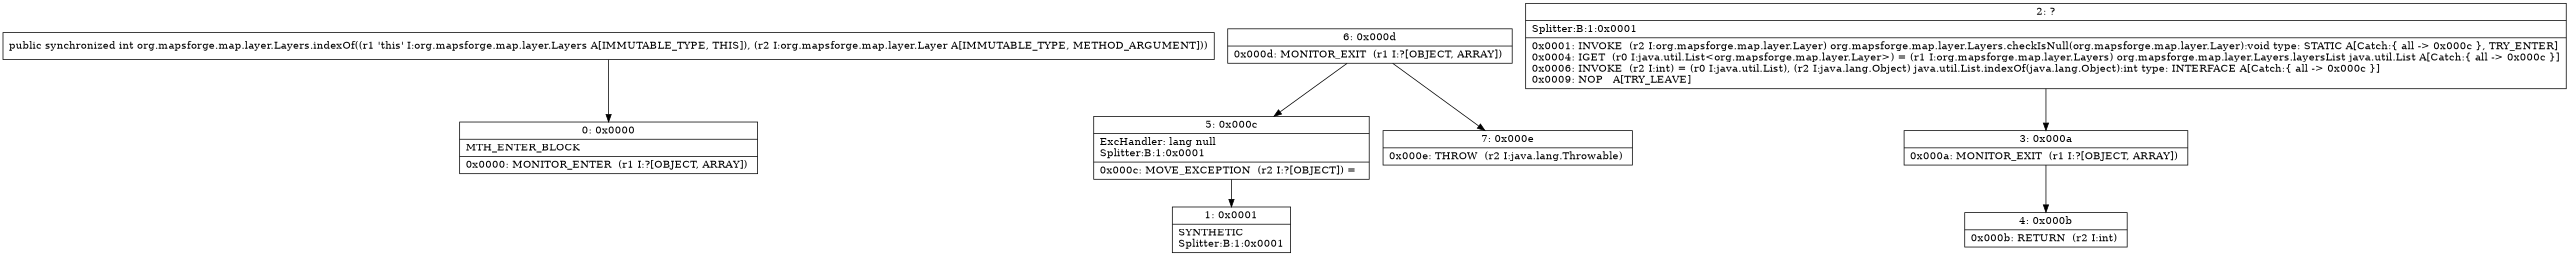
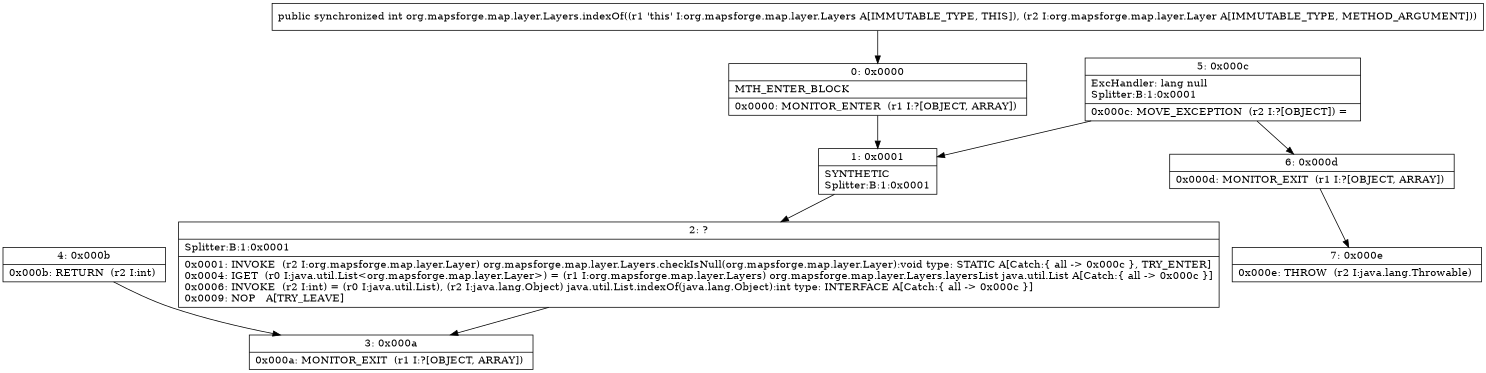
(1314, 88) -> (1273, 135)
none -> (878, 128)
(2046, 185) -> (191, 314)
none -> (811, 206)
